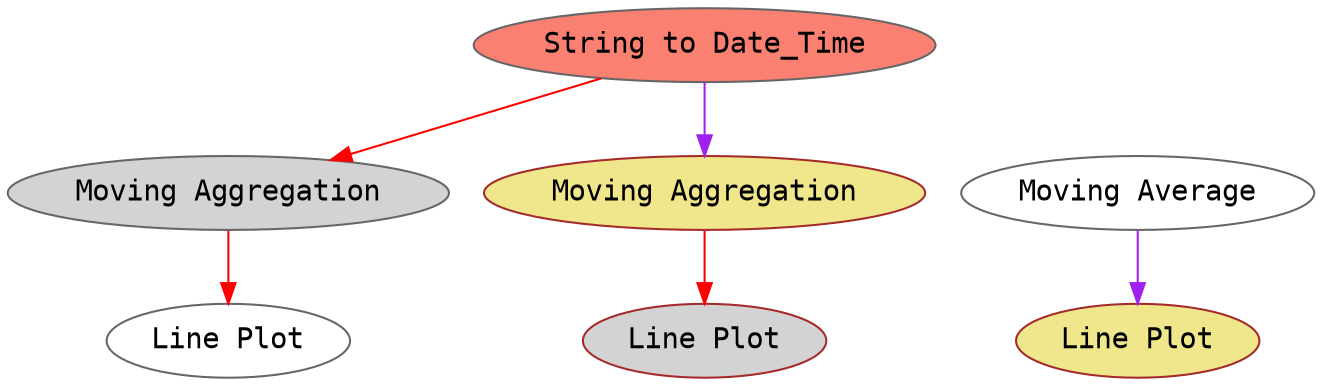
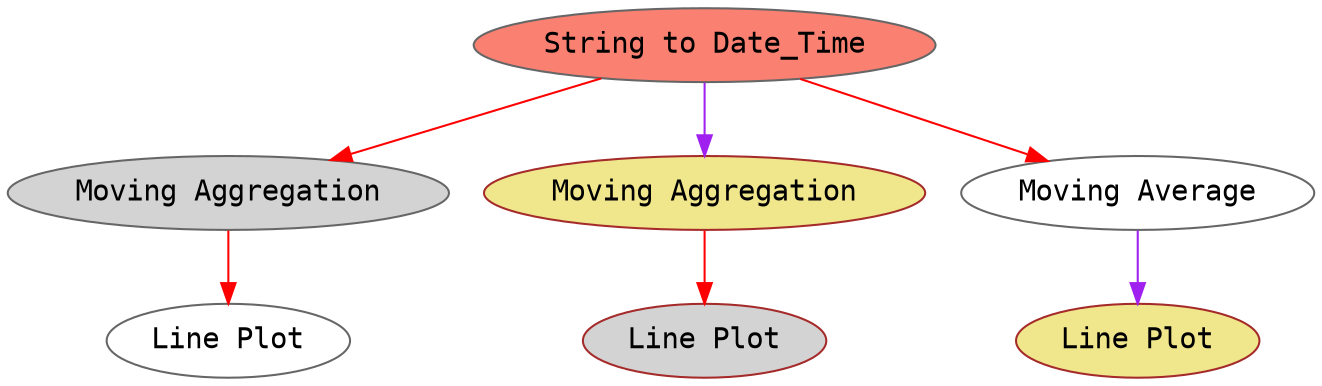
none -> (914, 117)
